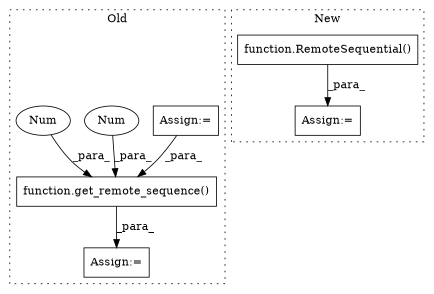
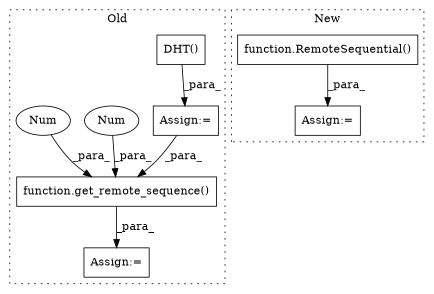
none -> (181, 50)
